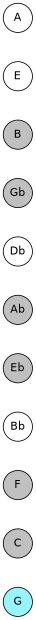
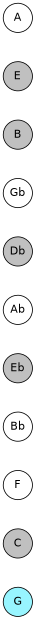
(18, 76) -> (18, 76)
(18, 193) -> (18, 193)
(18, 251) -> (18, 251)
(18, 310) -> (18, 310)
(18, 485) -> (18, 485)
